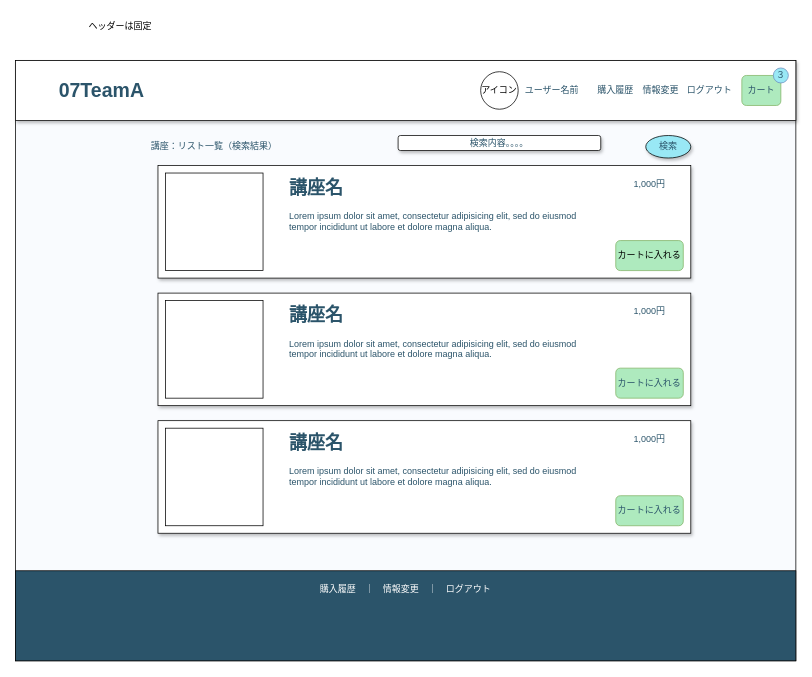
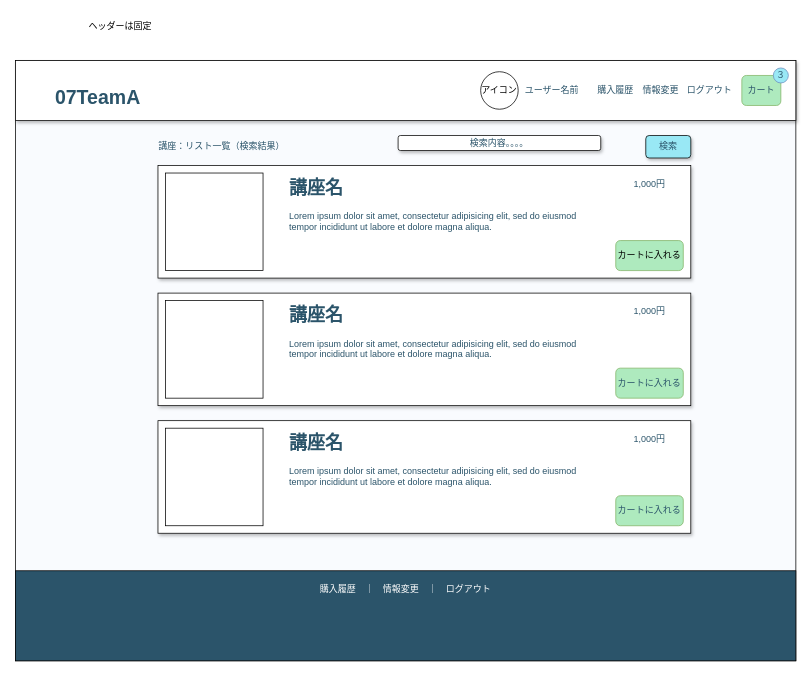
(102, 90) -> (98, 98)
(214, 147) -> (222, 147)
(668, 147) -> (668, 147)
